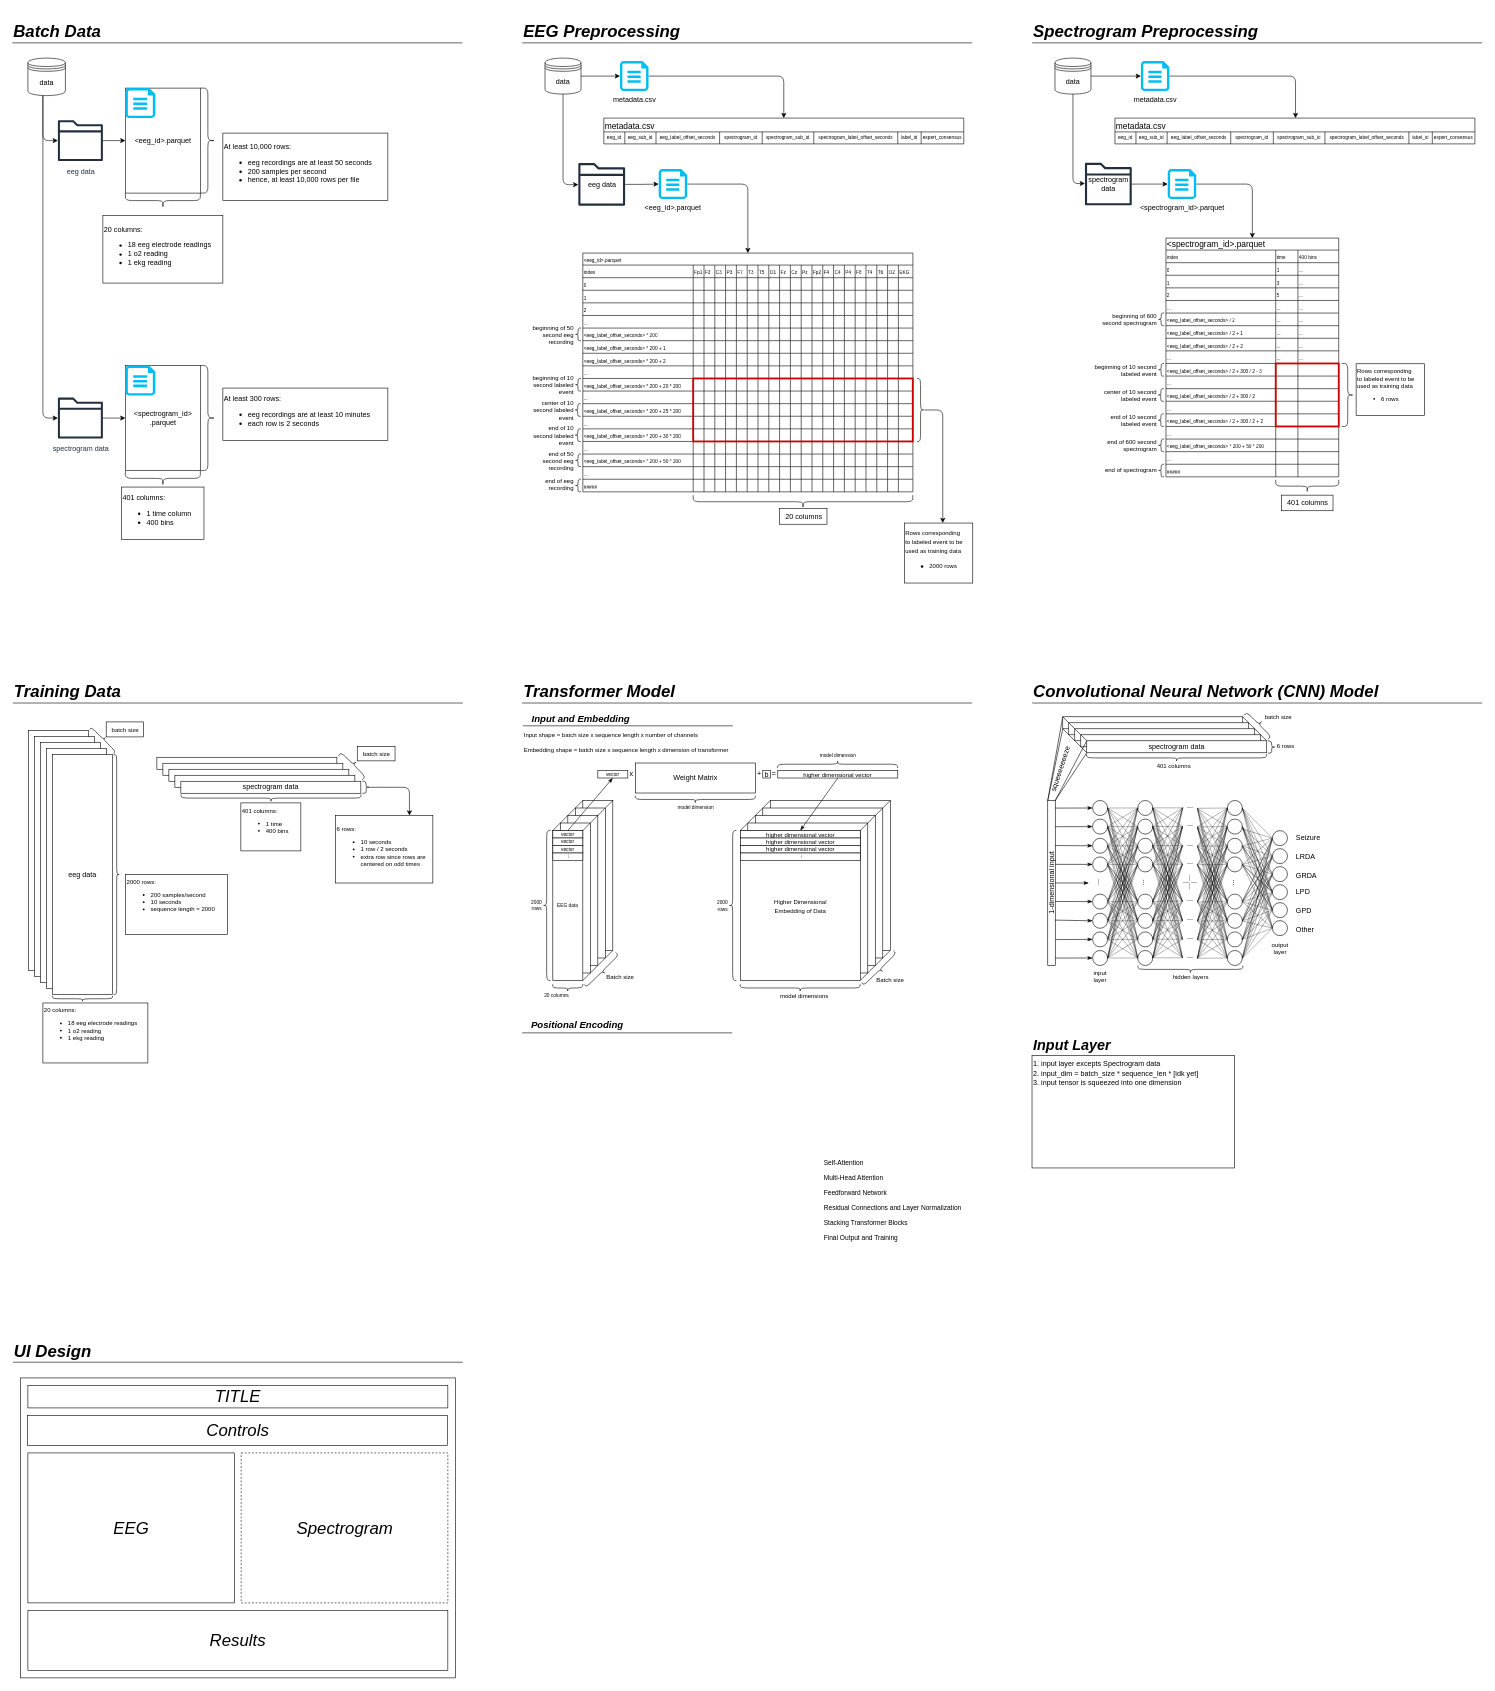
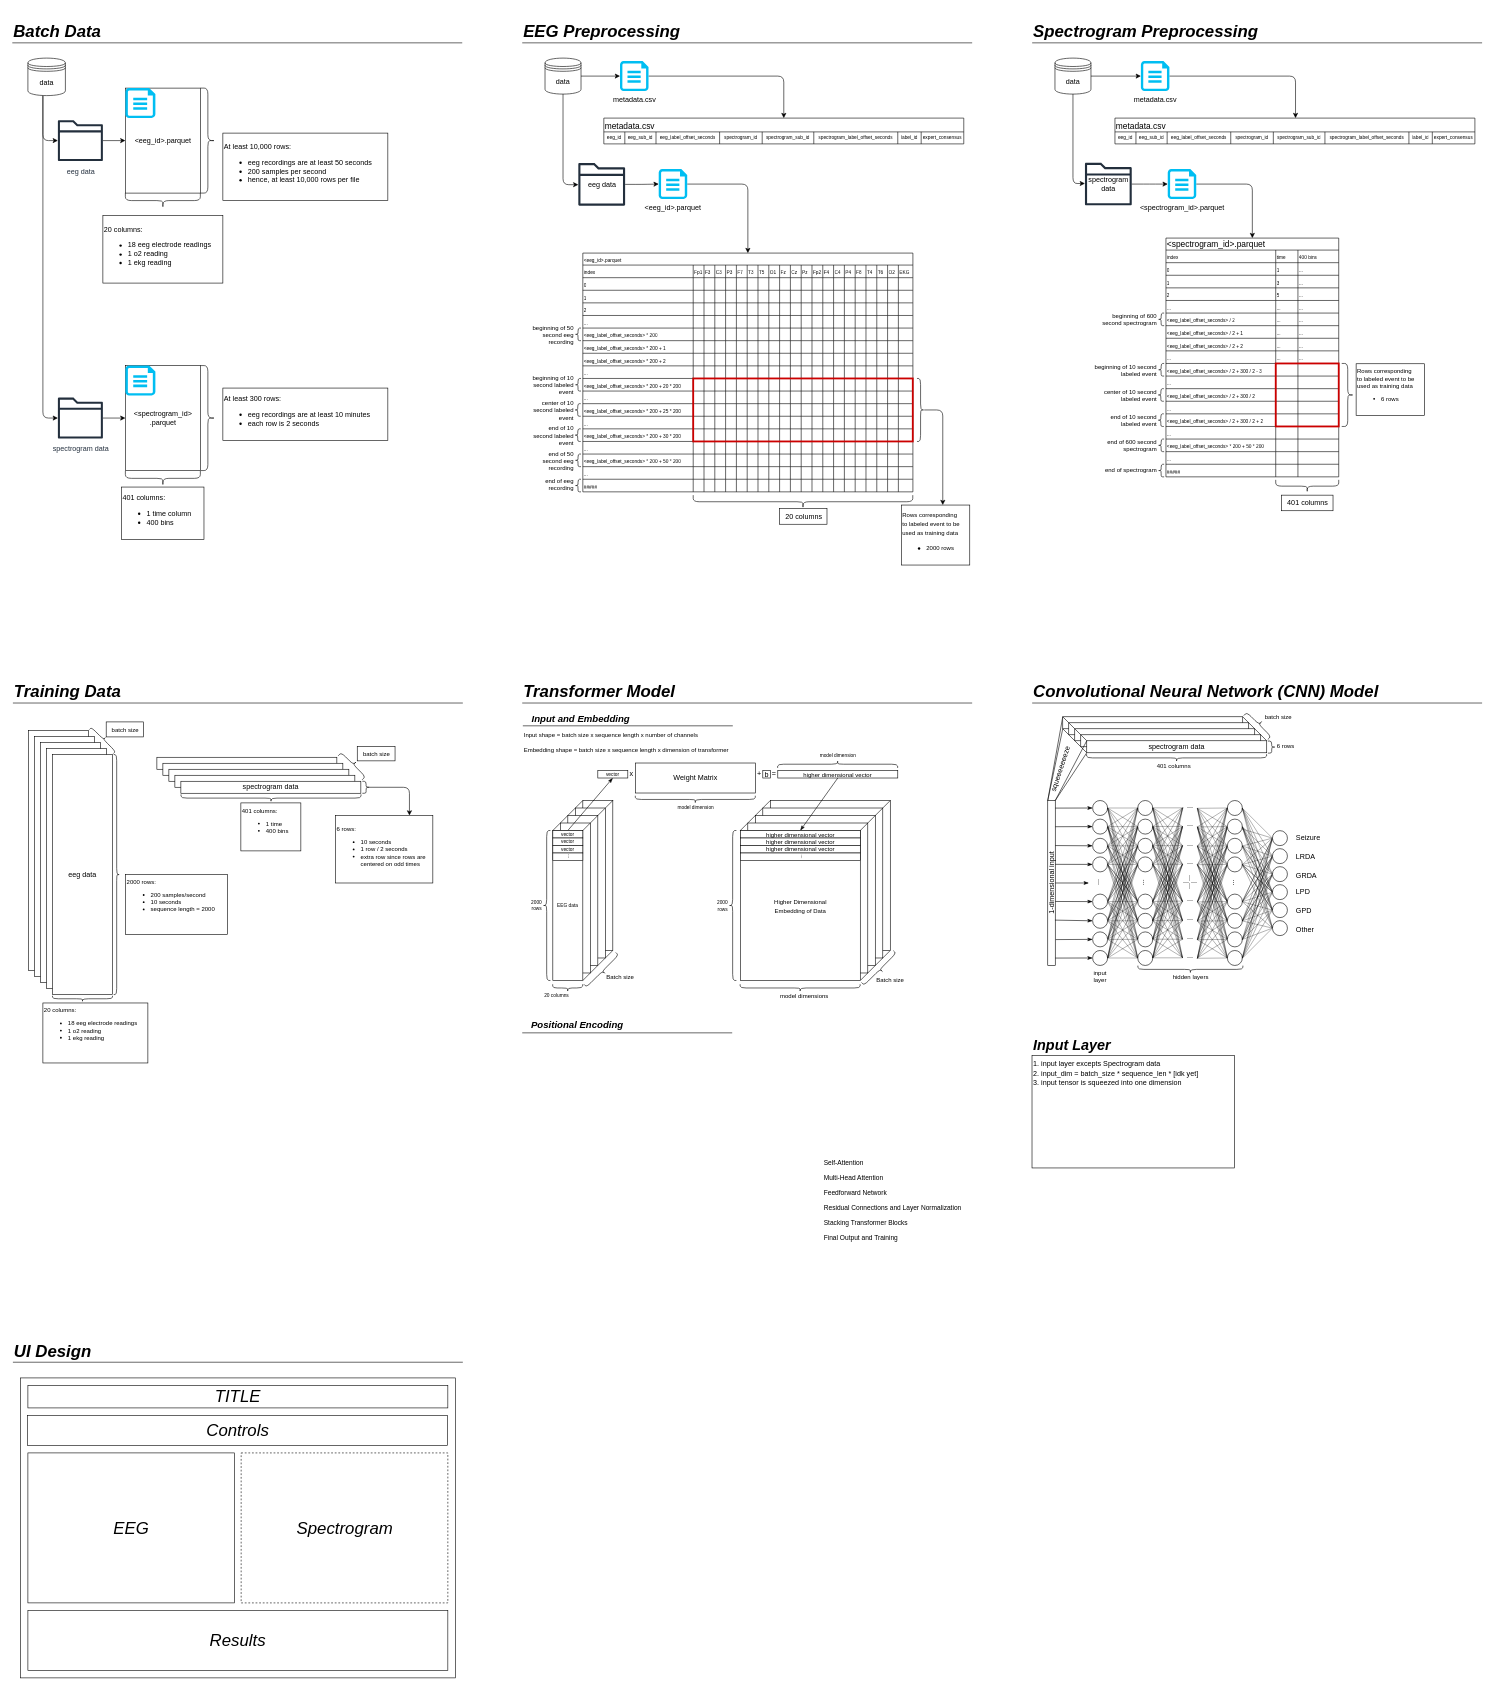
(939, 553) -> (936, 535)
(1280, 949) -> none
